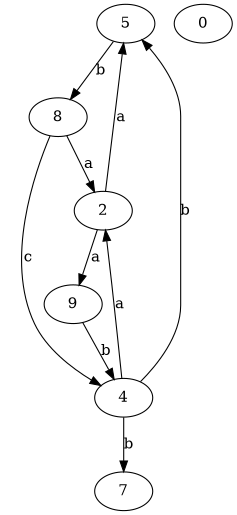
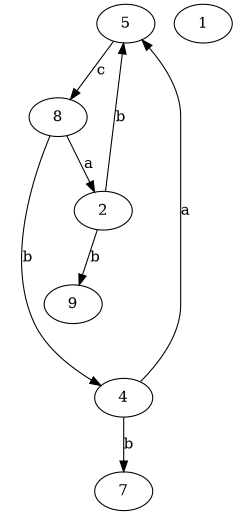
(203, 24) -> (203, 24)
(101, 70) -> (101, 70)
(121, 117) -> (121, 117)
(186, 211) -> (186, 211)
(28, 257) -> (28, 257)
(96, 257) -> (96, 257)
(115, 310) -> none
(96, 346) -> none
